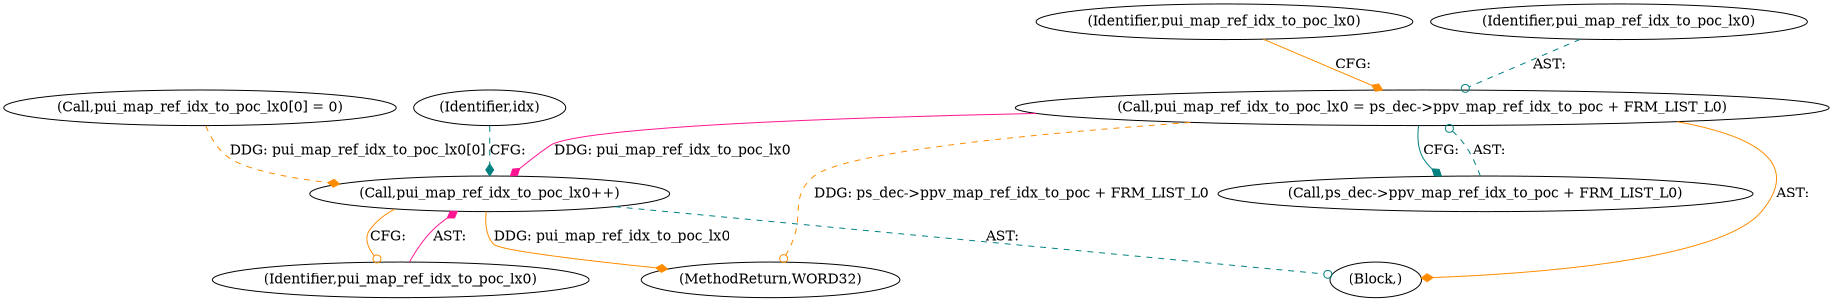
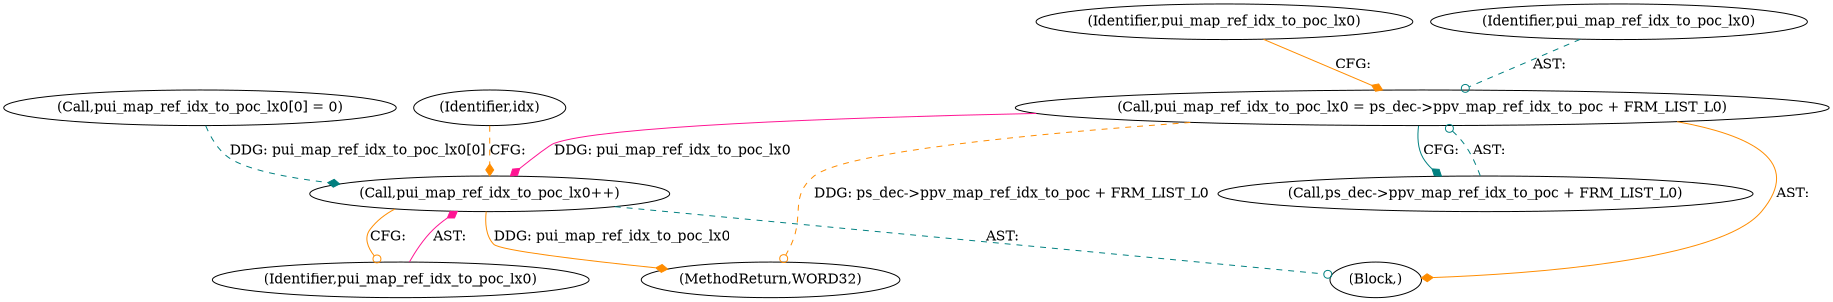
(490, 145) -> (490, 145)
(258, 170) -> (258, 170)
